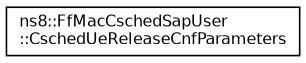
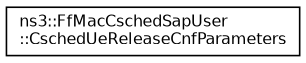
(153, 31) -> (153, 31)
